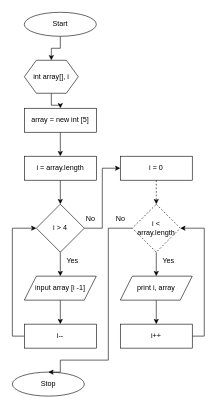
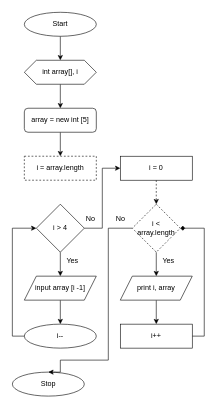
(51, 77) -> (60, 72)
(60, 120) -> (60, 120)
(60, 168) -> (60, 168)
(60, 198) -> none
(185, 228) -> (186, 228)
(60, 336) -> (60, 336)
